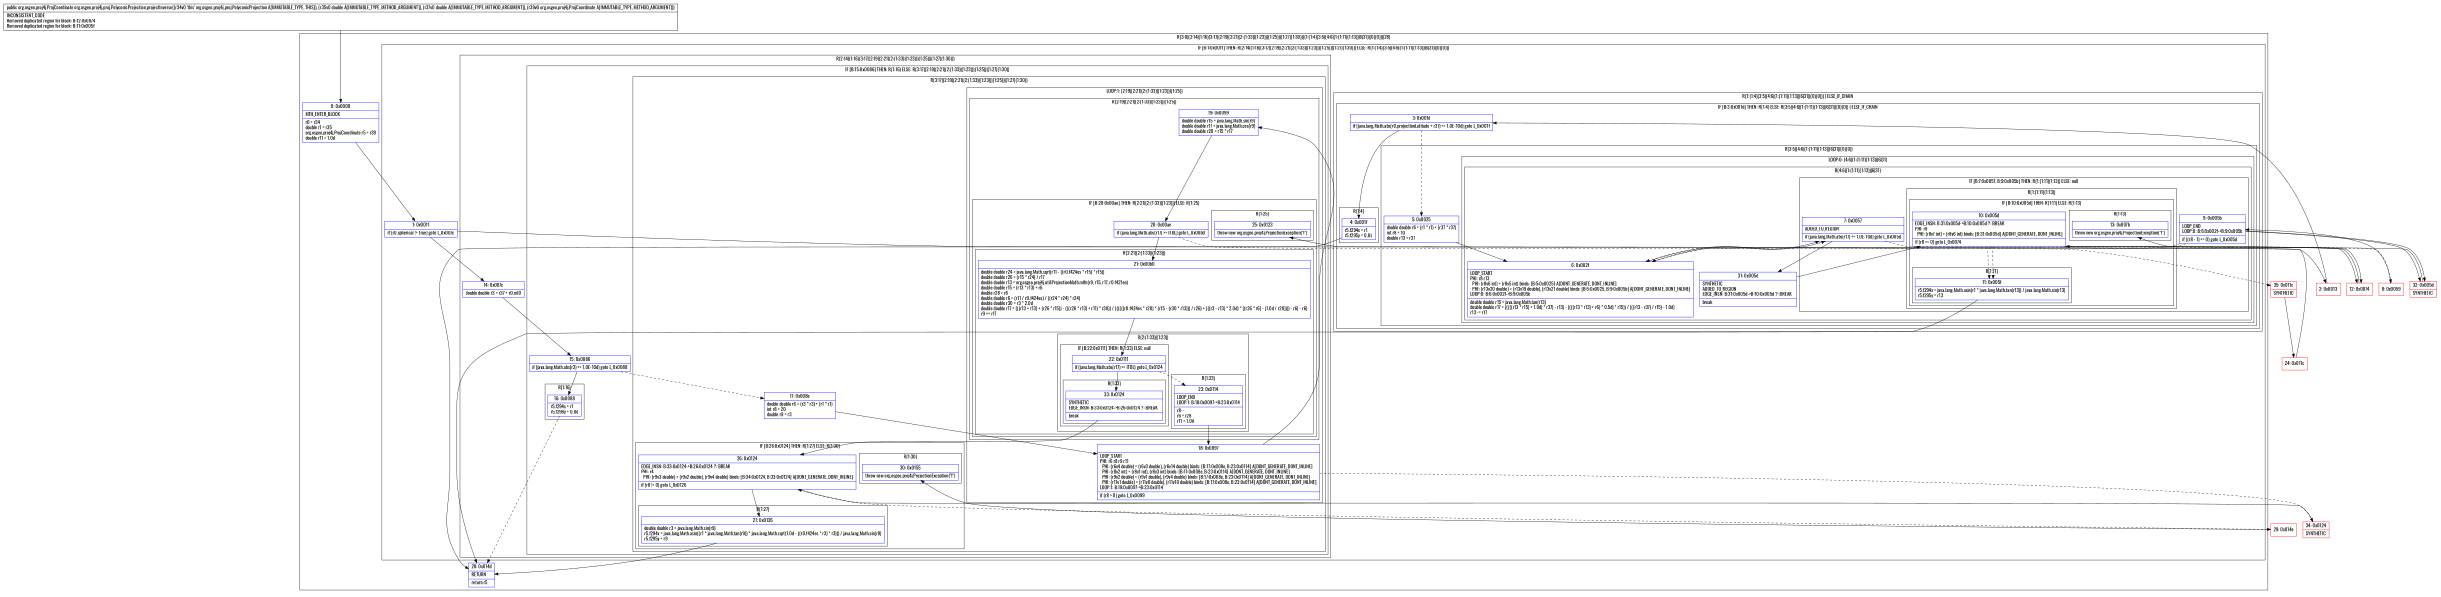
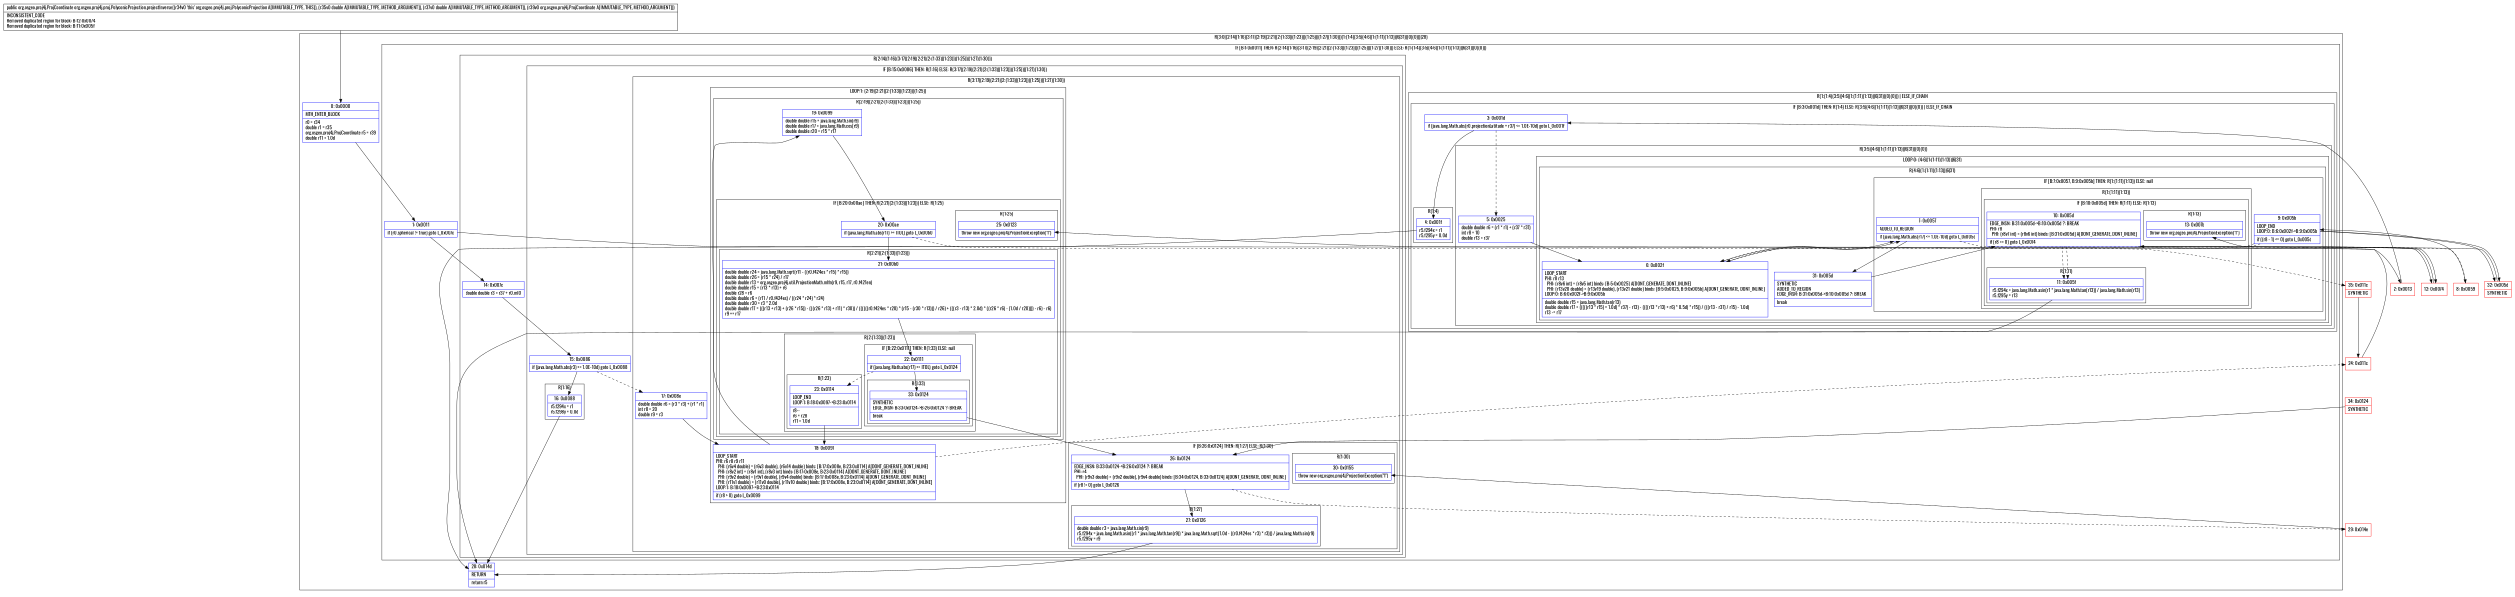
(1819, 480) -> (1638, 400)
(524, 488) -> (524, 488)
